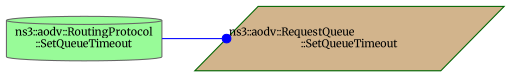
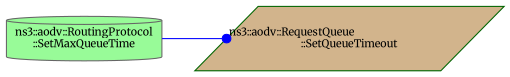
(84, 39) -> (84, 39)
